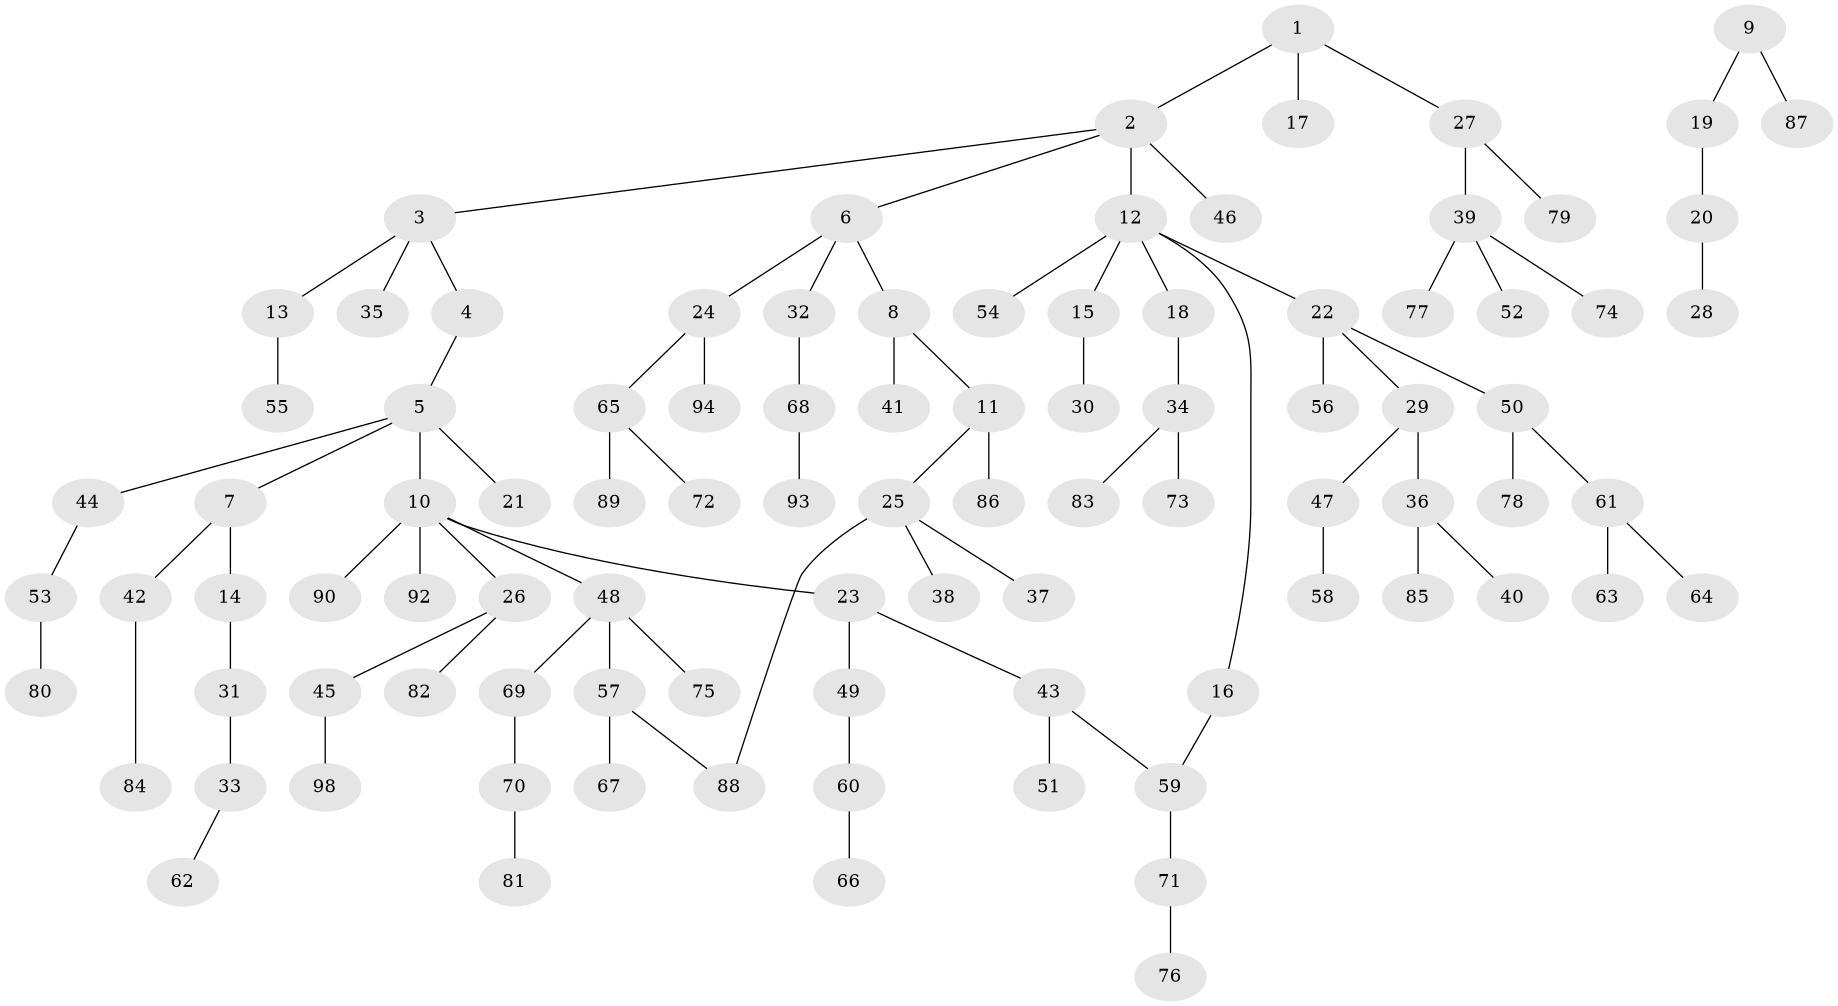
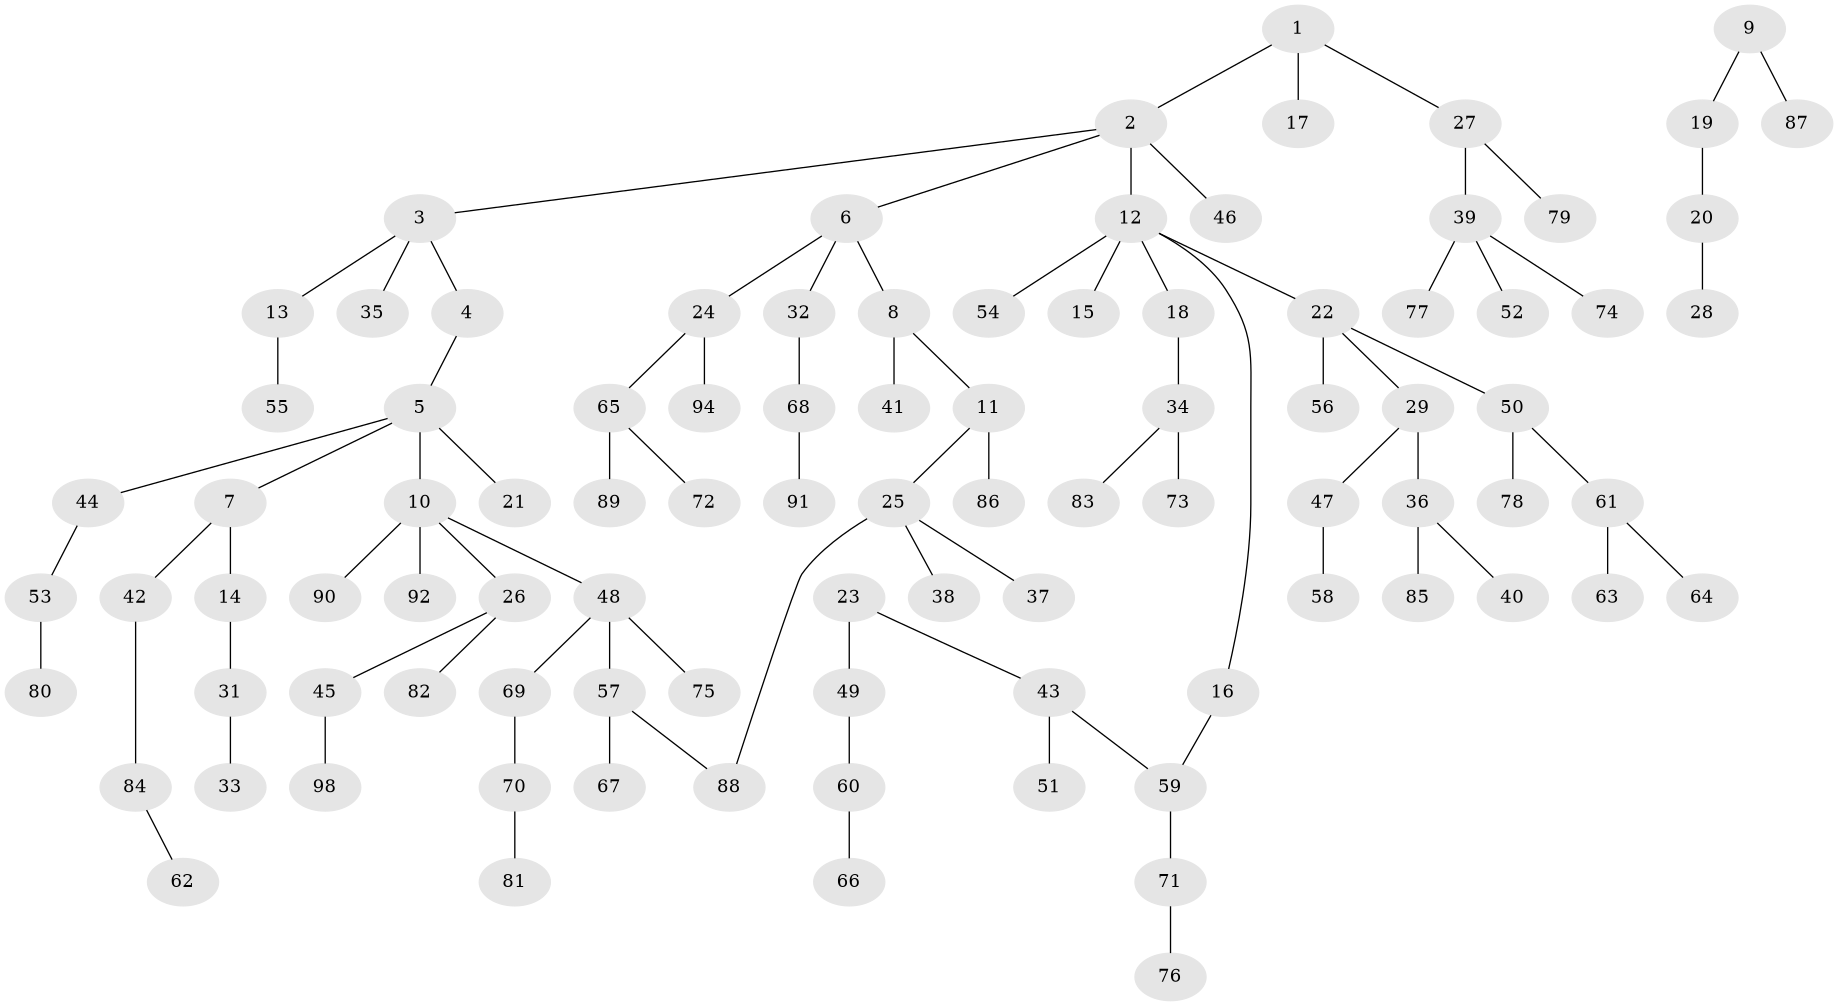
(1084, 408) -> none
(799, 503) -> (799, 503)
(628, 566) -> none
(207, 835) -> (159, 835)
